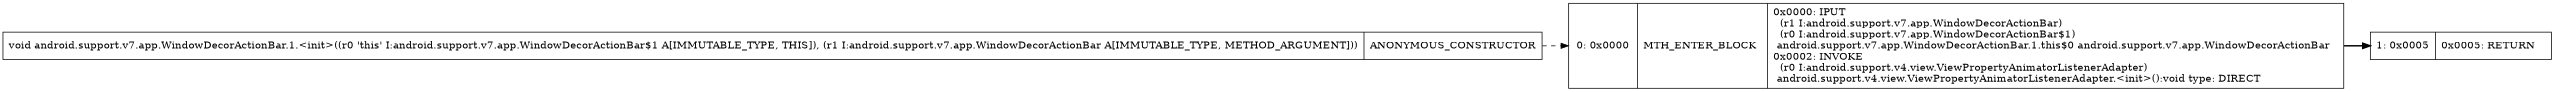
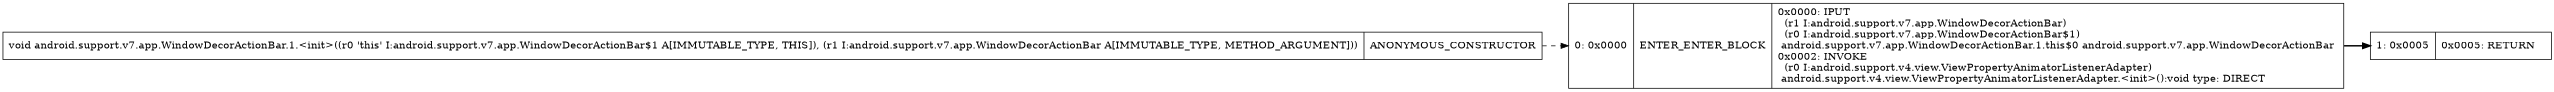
(1700, 45) -> (1703, 45)
